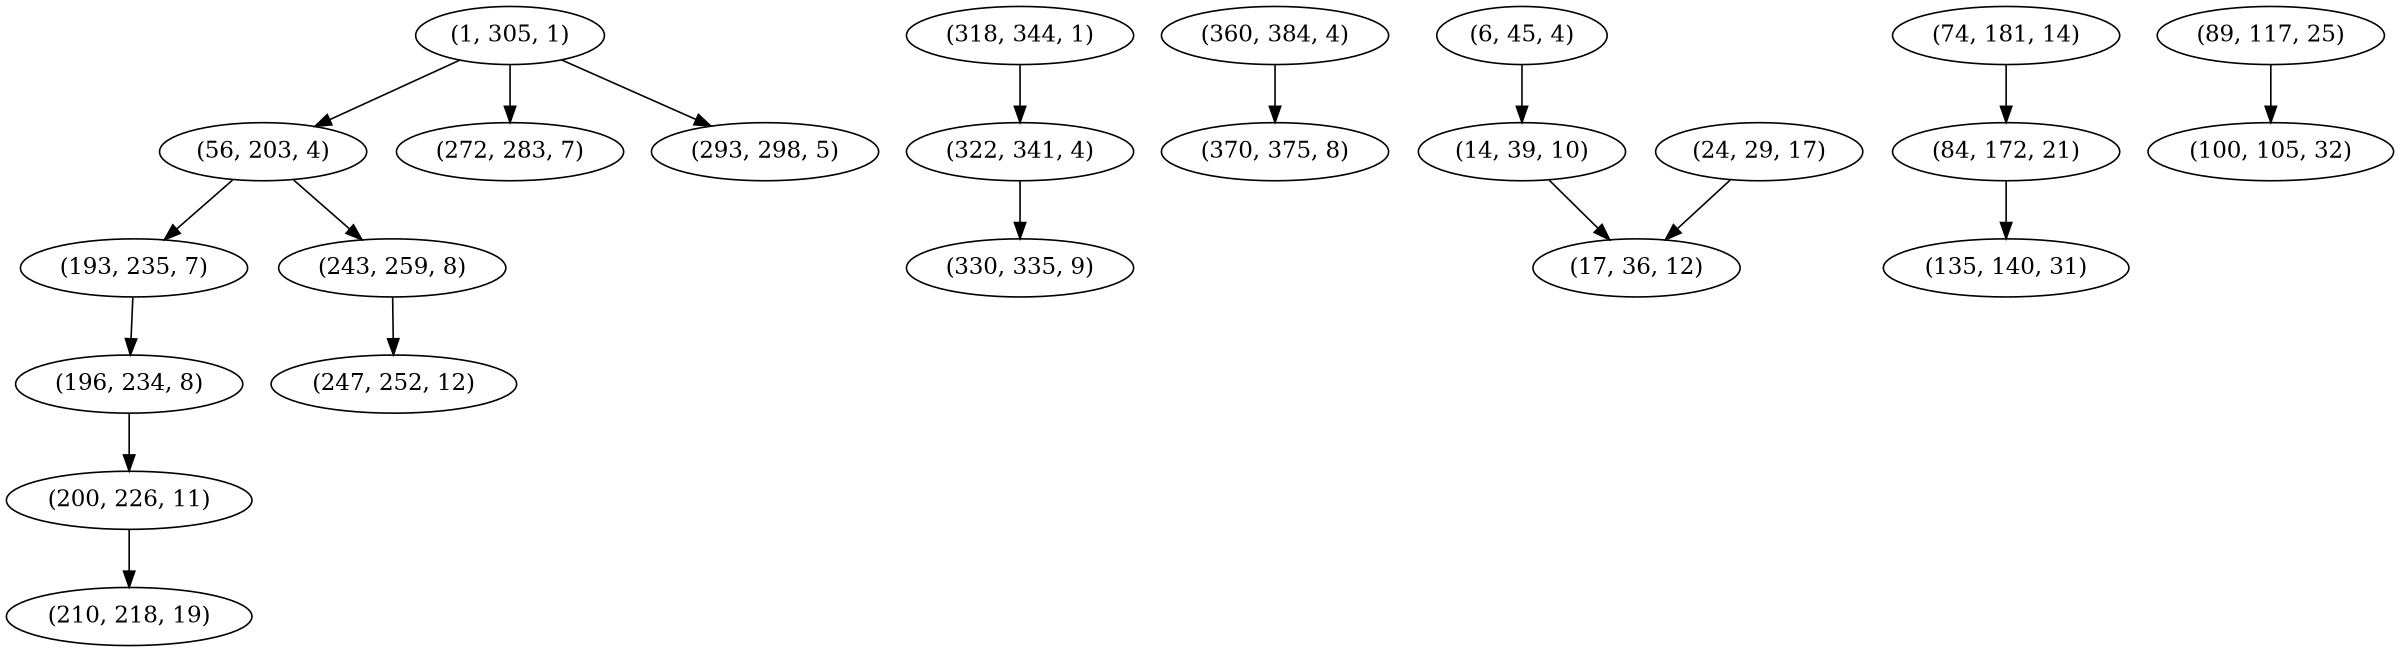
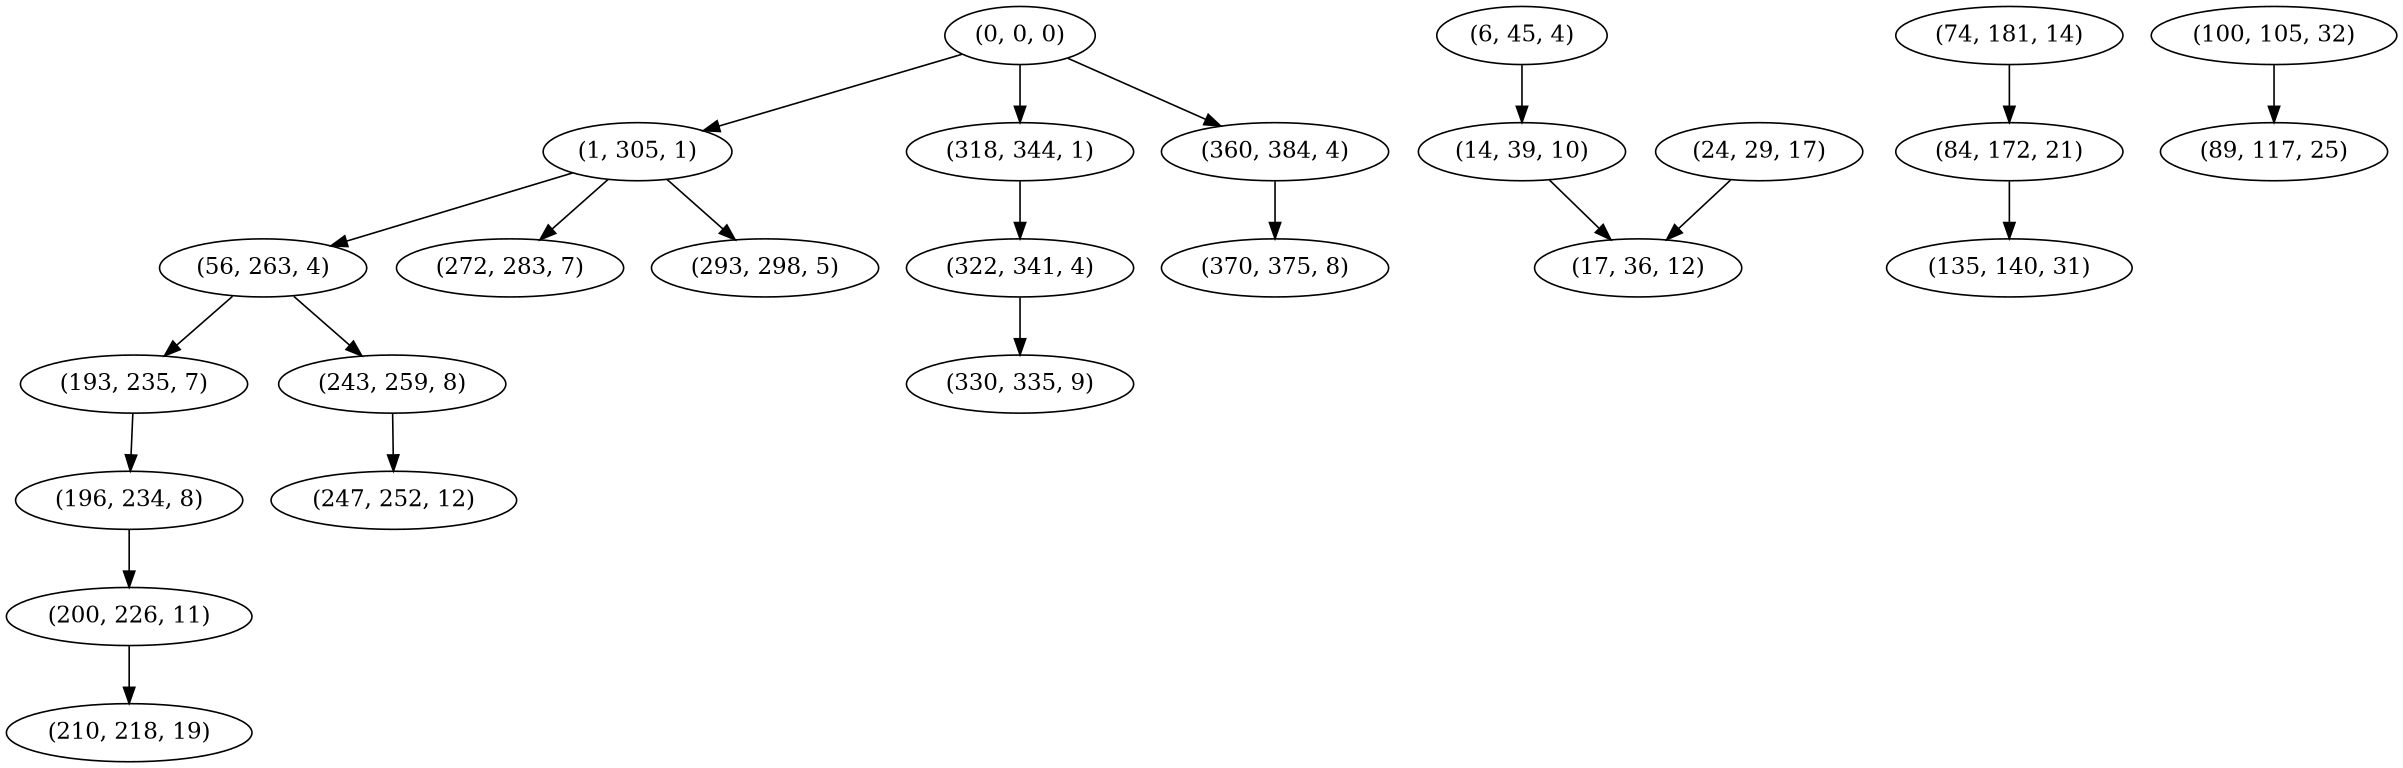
none -> (1020, 36)
(2271, 86) -> (2274, 86)
(263, 152) -> (263, 268)
